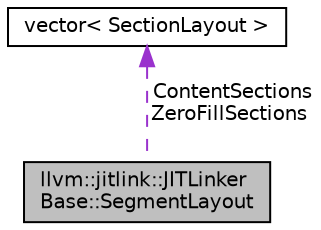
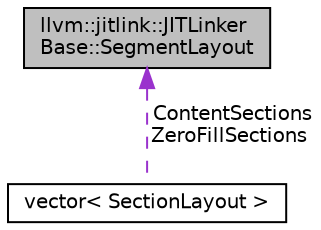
(147, 114) -> (147, 136)
